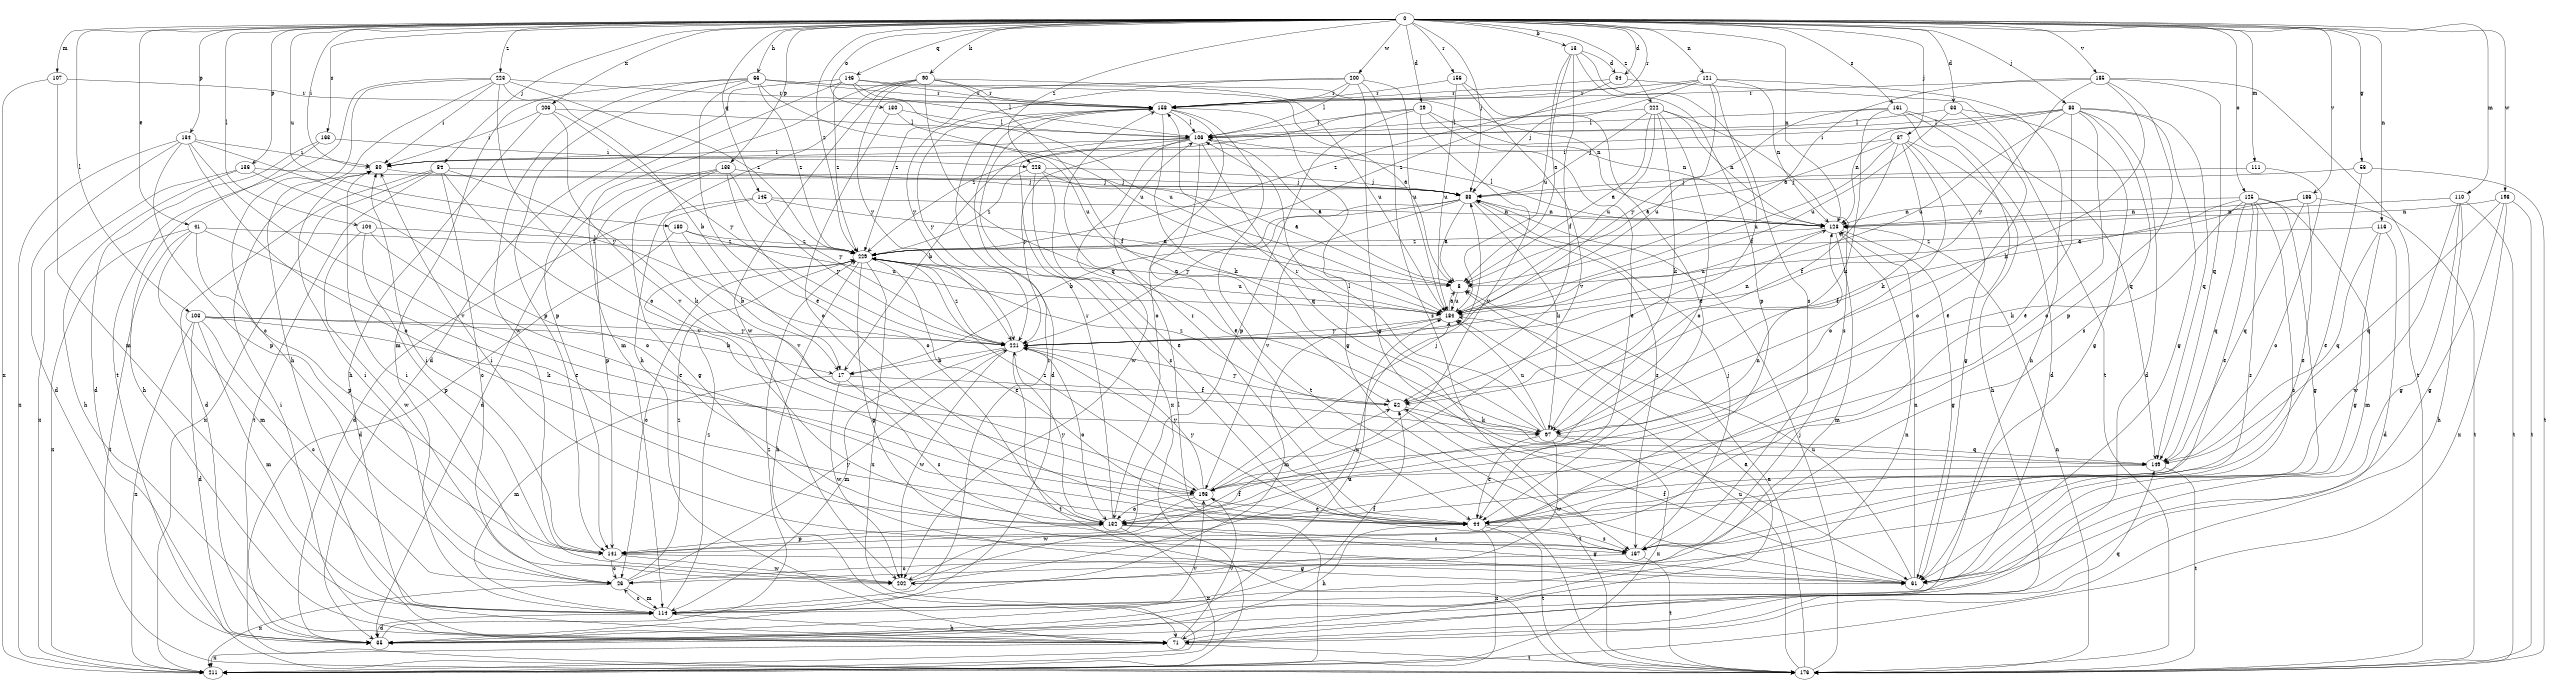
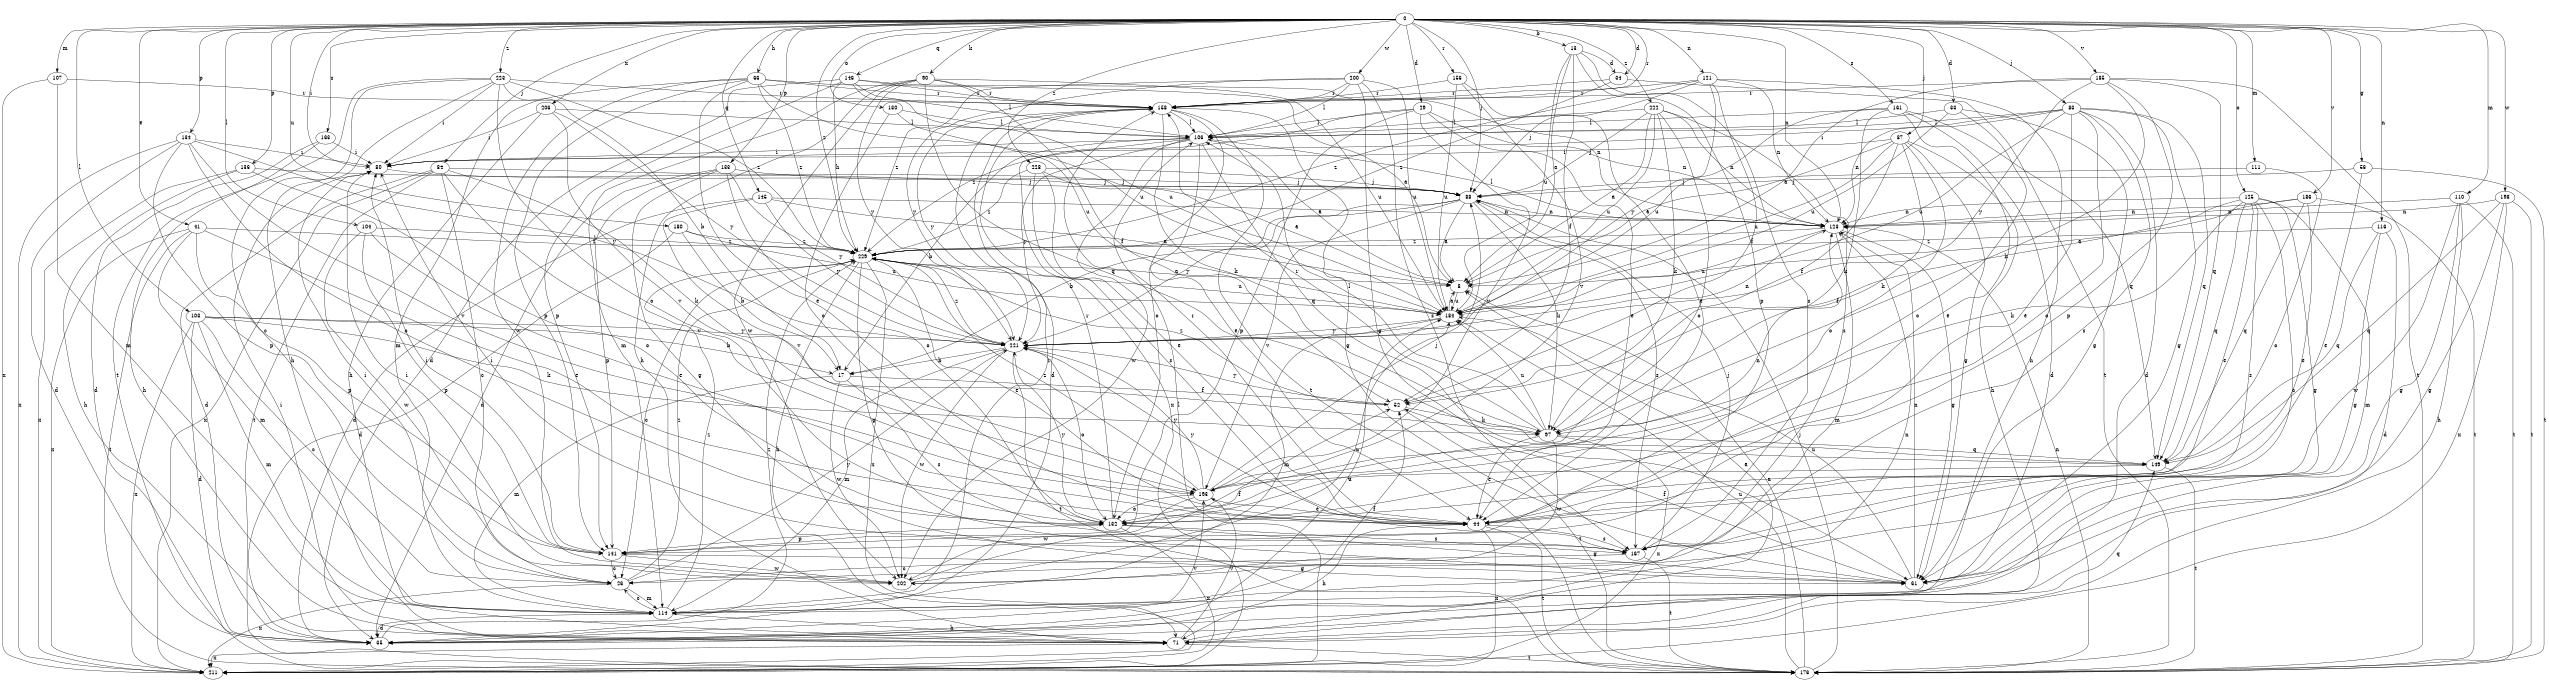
(576, 154) -> (352, 153)
(838, 168) -> (838, 168)
